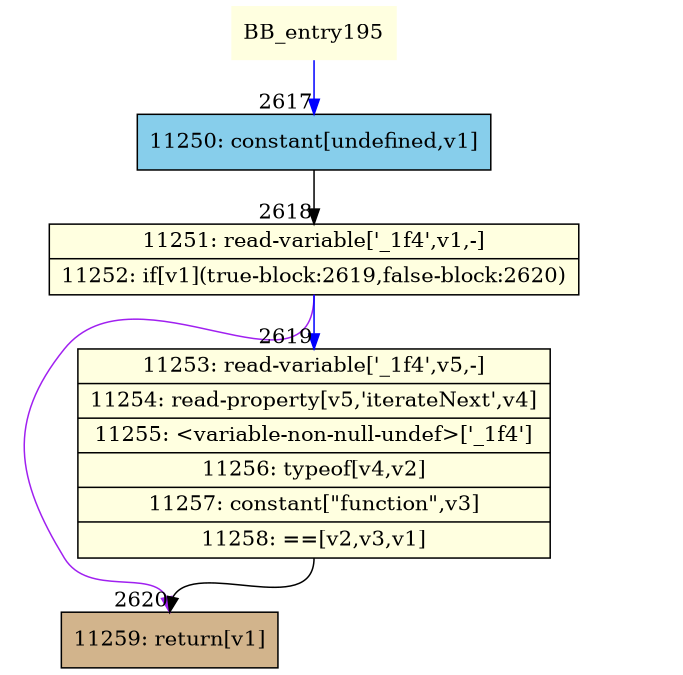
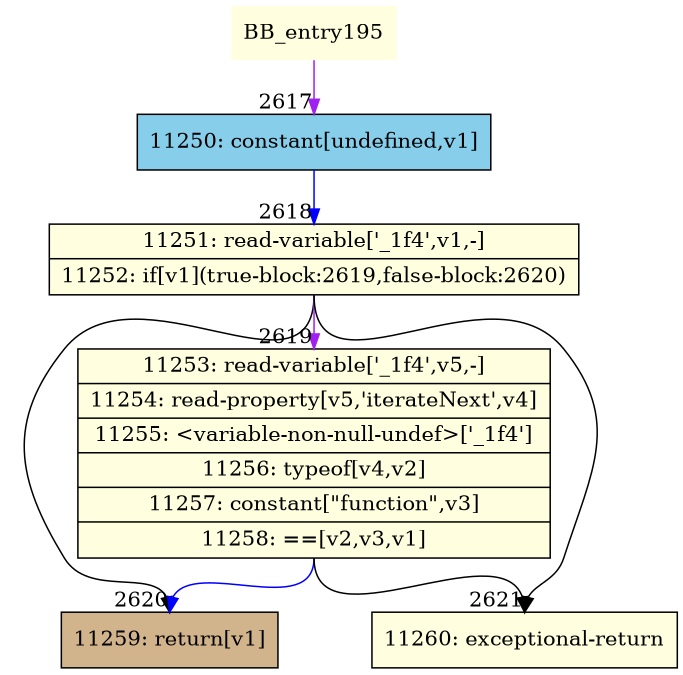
(314, 80) -> (314, 80)
(314, 189) -> (314, 189)
(314, 314) -> (314, 314)
(49, 371) -> (49, 371)
(249, 586) -> (249, 586)
none -> (525, 640)
